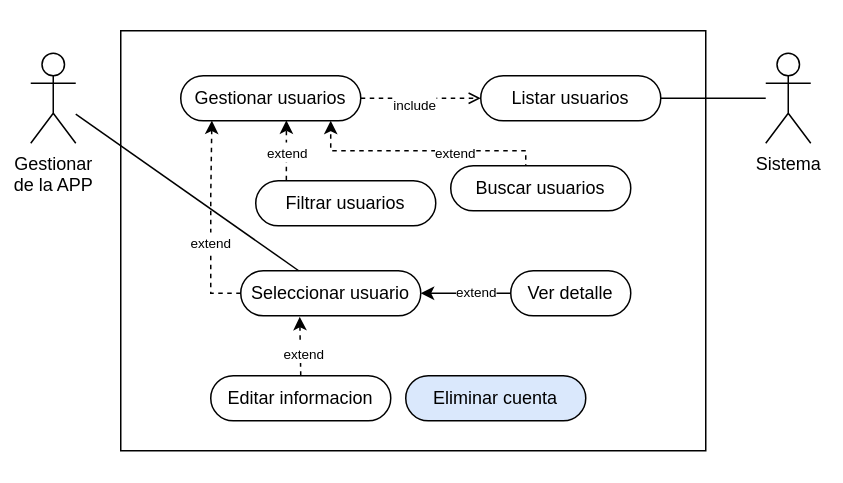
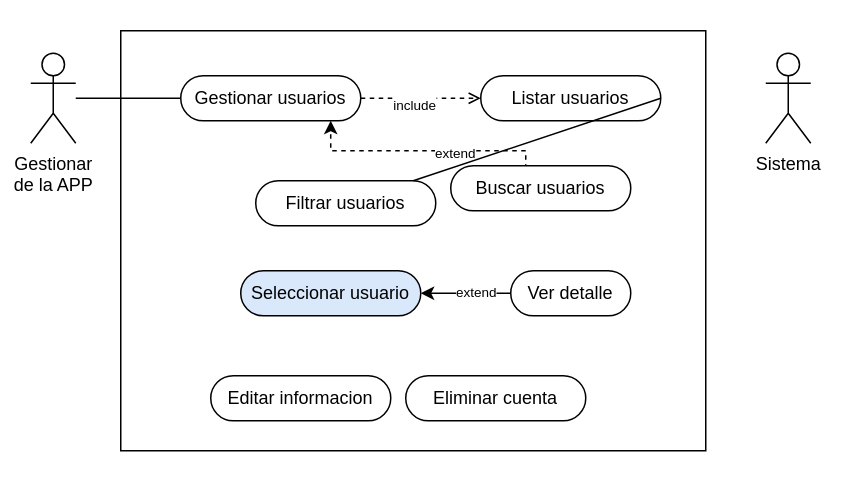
(713, 98) -> (587, 123)
(286, 155) -> none
(187, 192) -> (128, 98)
(211, 227) -> none
(331, 293) -> (331, 293)
(300, 352) -> none
(496, 398) -> (496, 398)
